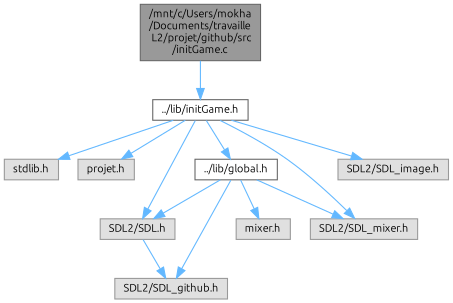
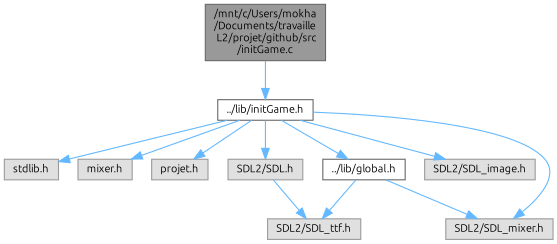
(247, 194) -> (191, 138)
(192, 197) -> none
(171, 289) -> (314, 229)
